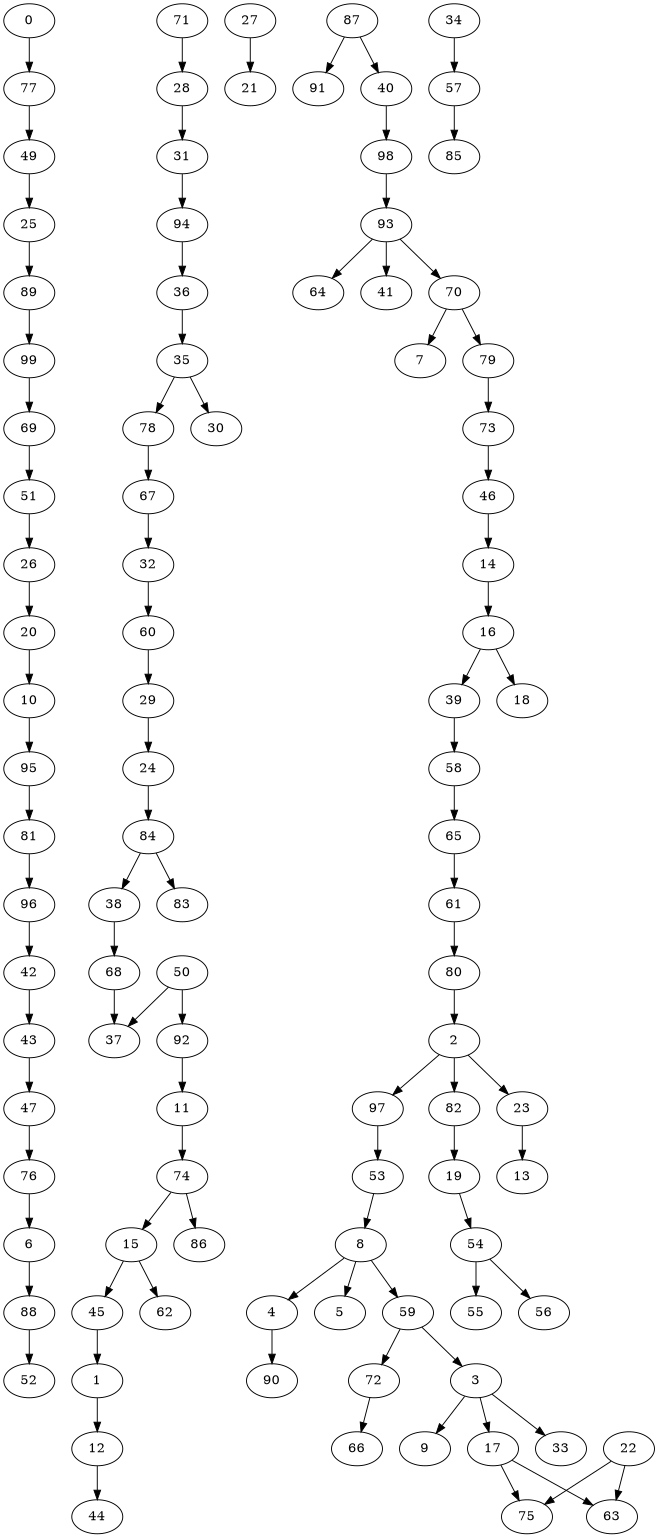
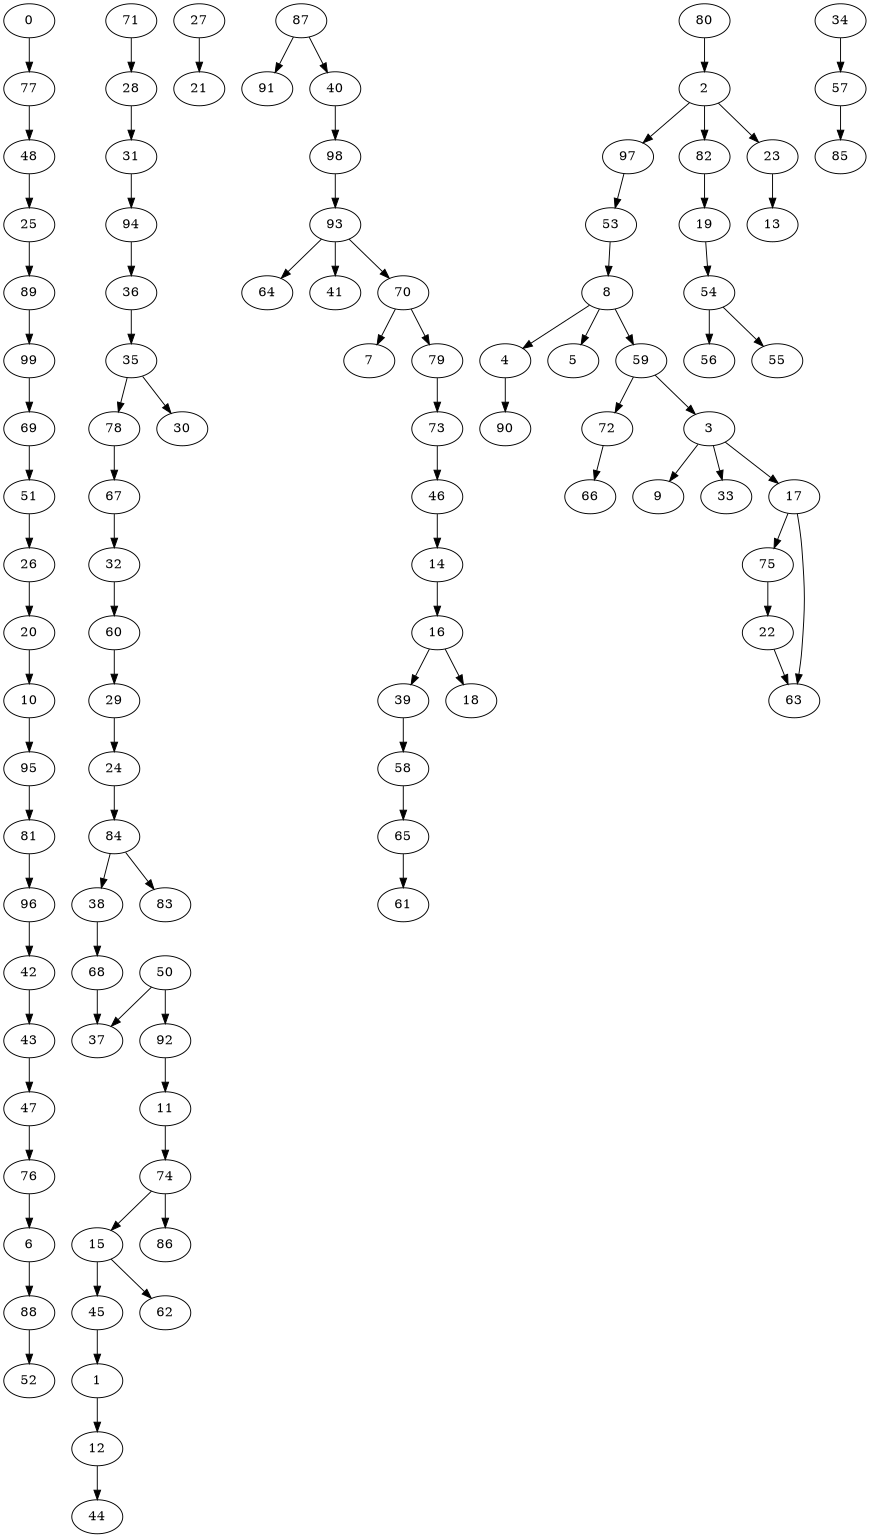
(29, 157) -> (29, 157)
(454, 934) -> none
(582, 1480) -> (768, 594)
